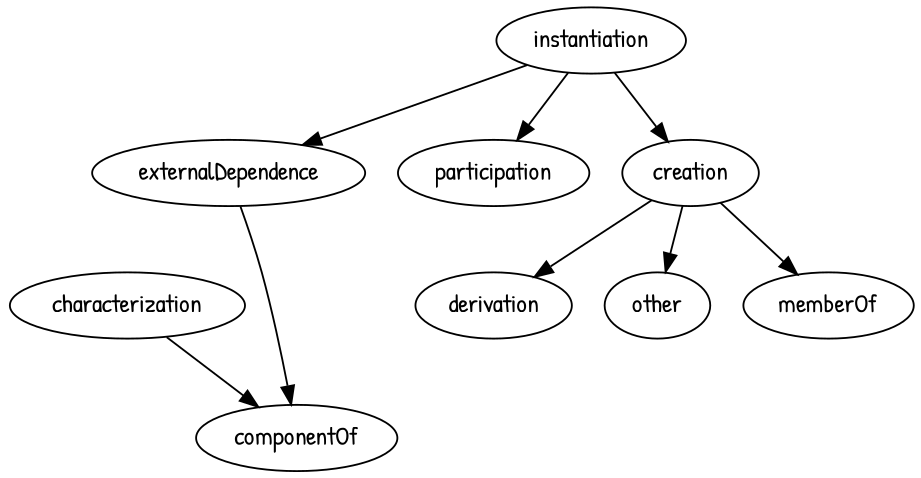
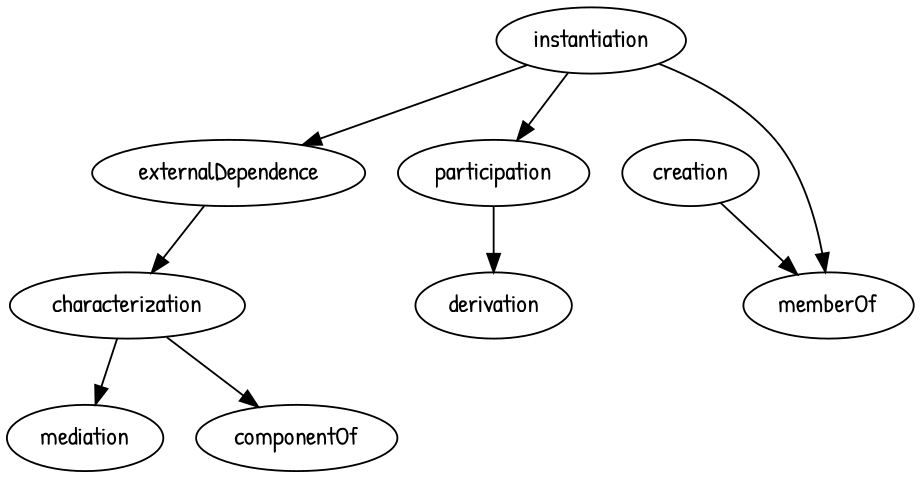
(636, 100) -> (770, 134)
(601, 233) -> (494, 230)
(268, 295) -> (184, 232)
(657, 305) -> none
none -> (85, 438)
